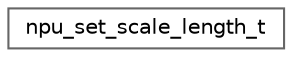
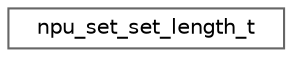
(146, 28) -> (146, 28)
